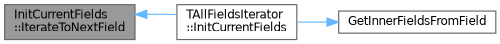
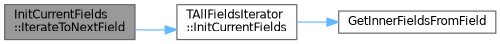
(162, 14) -> (150, 30)
